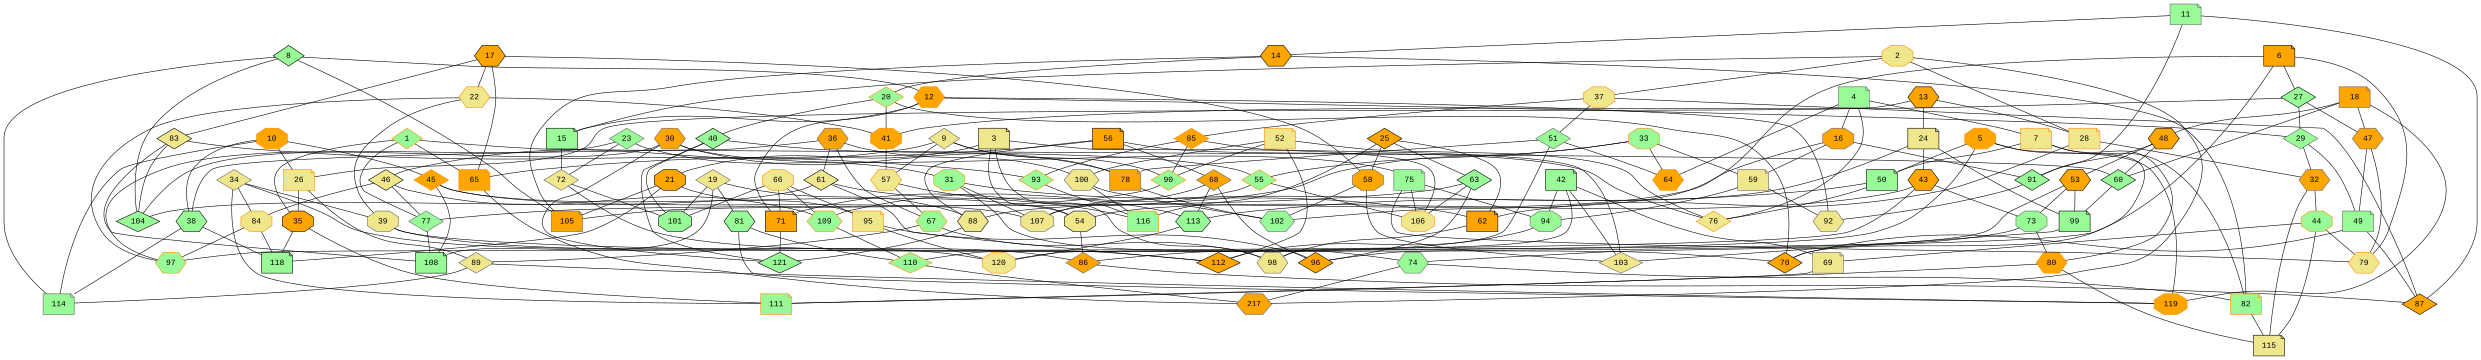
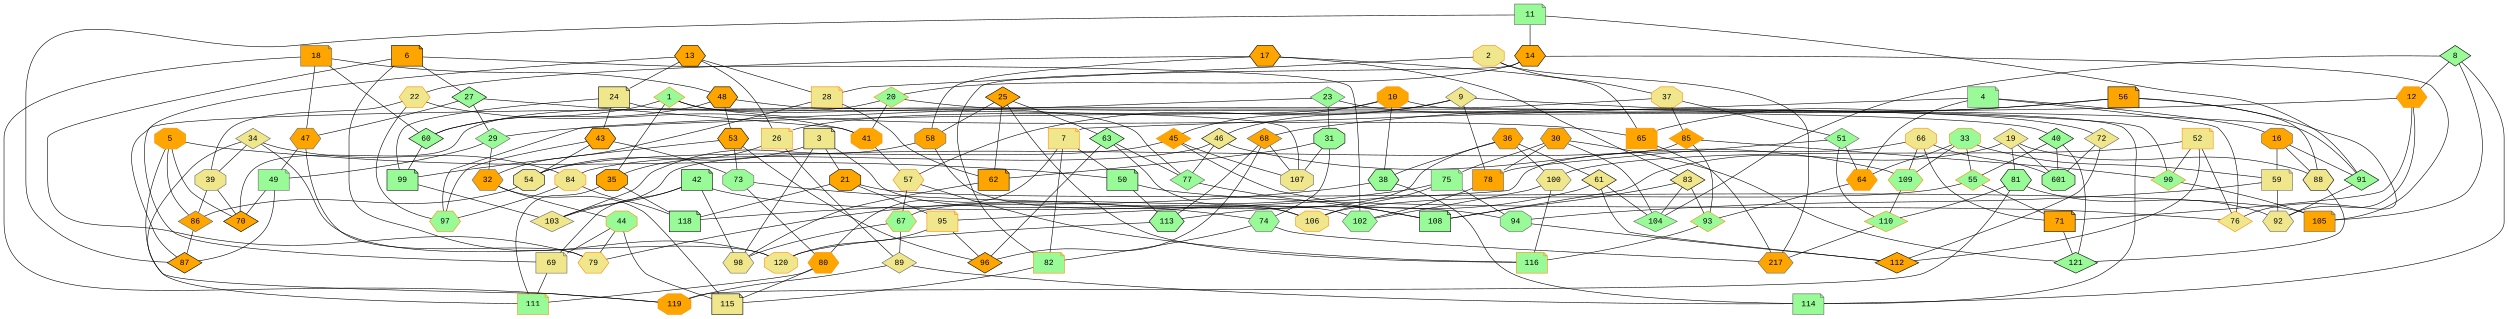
none -> (175, 115)
(562, 139) -> none
(949, 180) -> (1329, 139)
none -> (1784, 201)
none -> (2147, 201)
(138, 221) -> (1655, 221)
(675, 221) -> (2058, 180)
